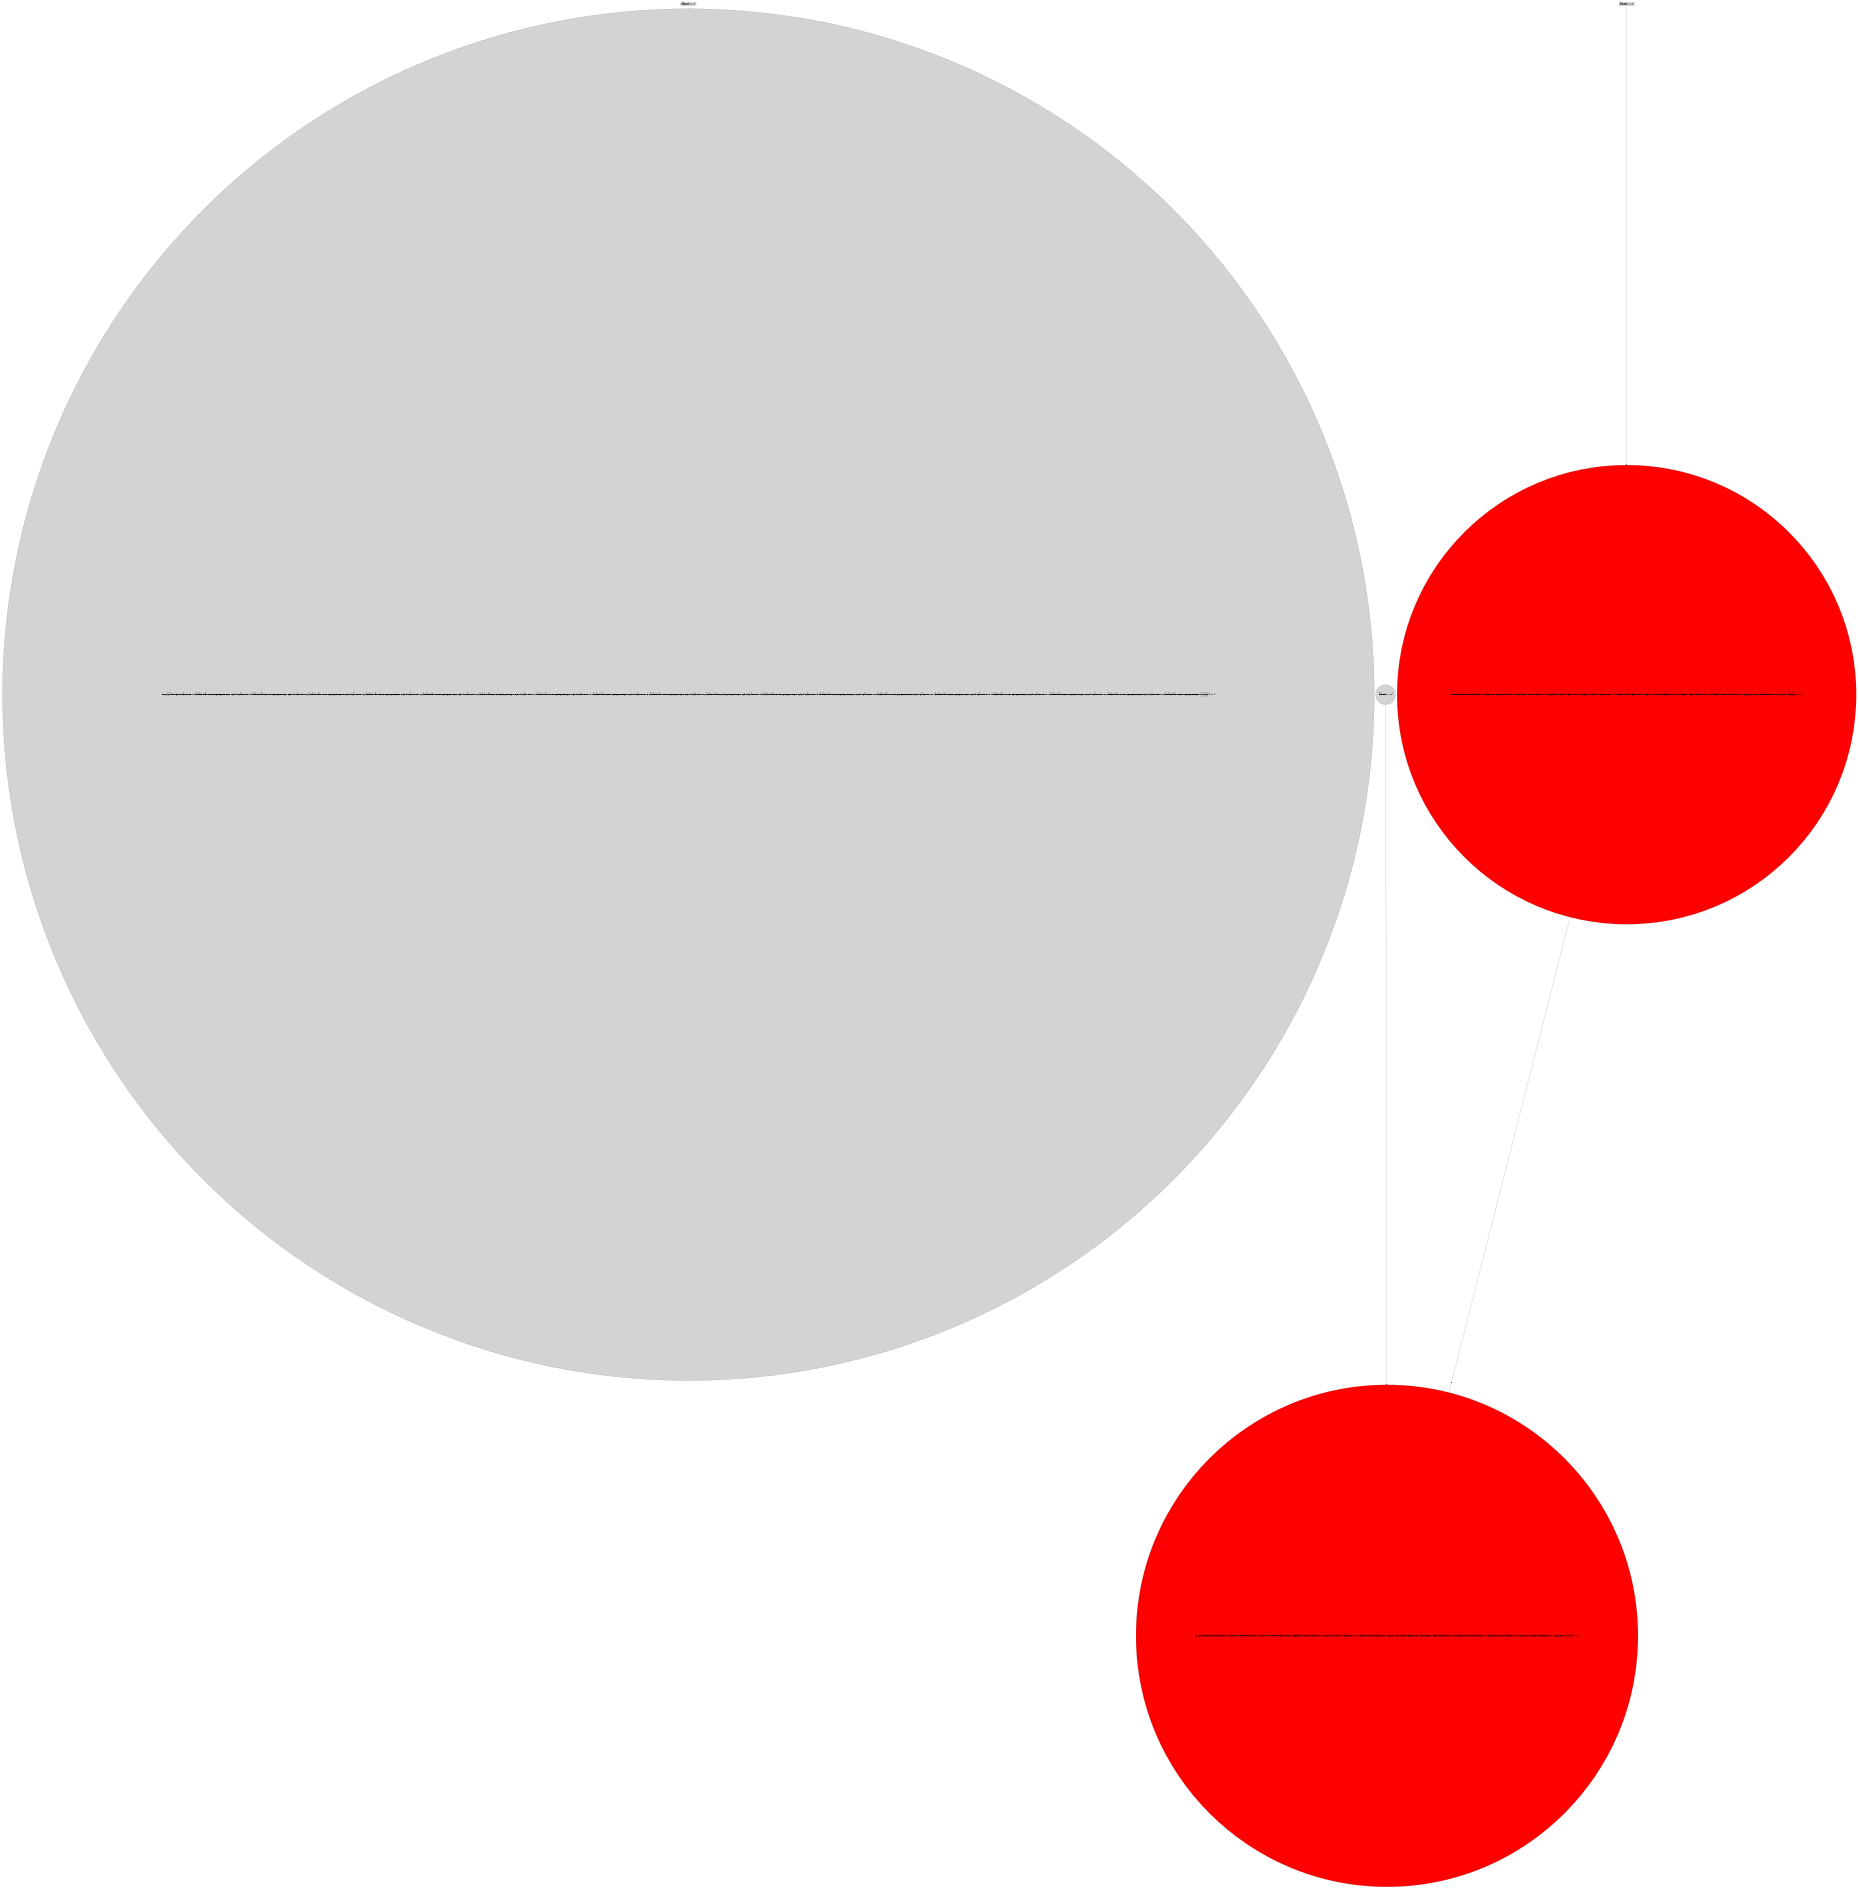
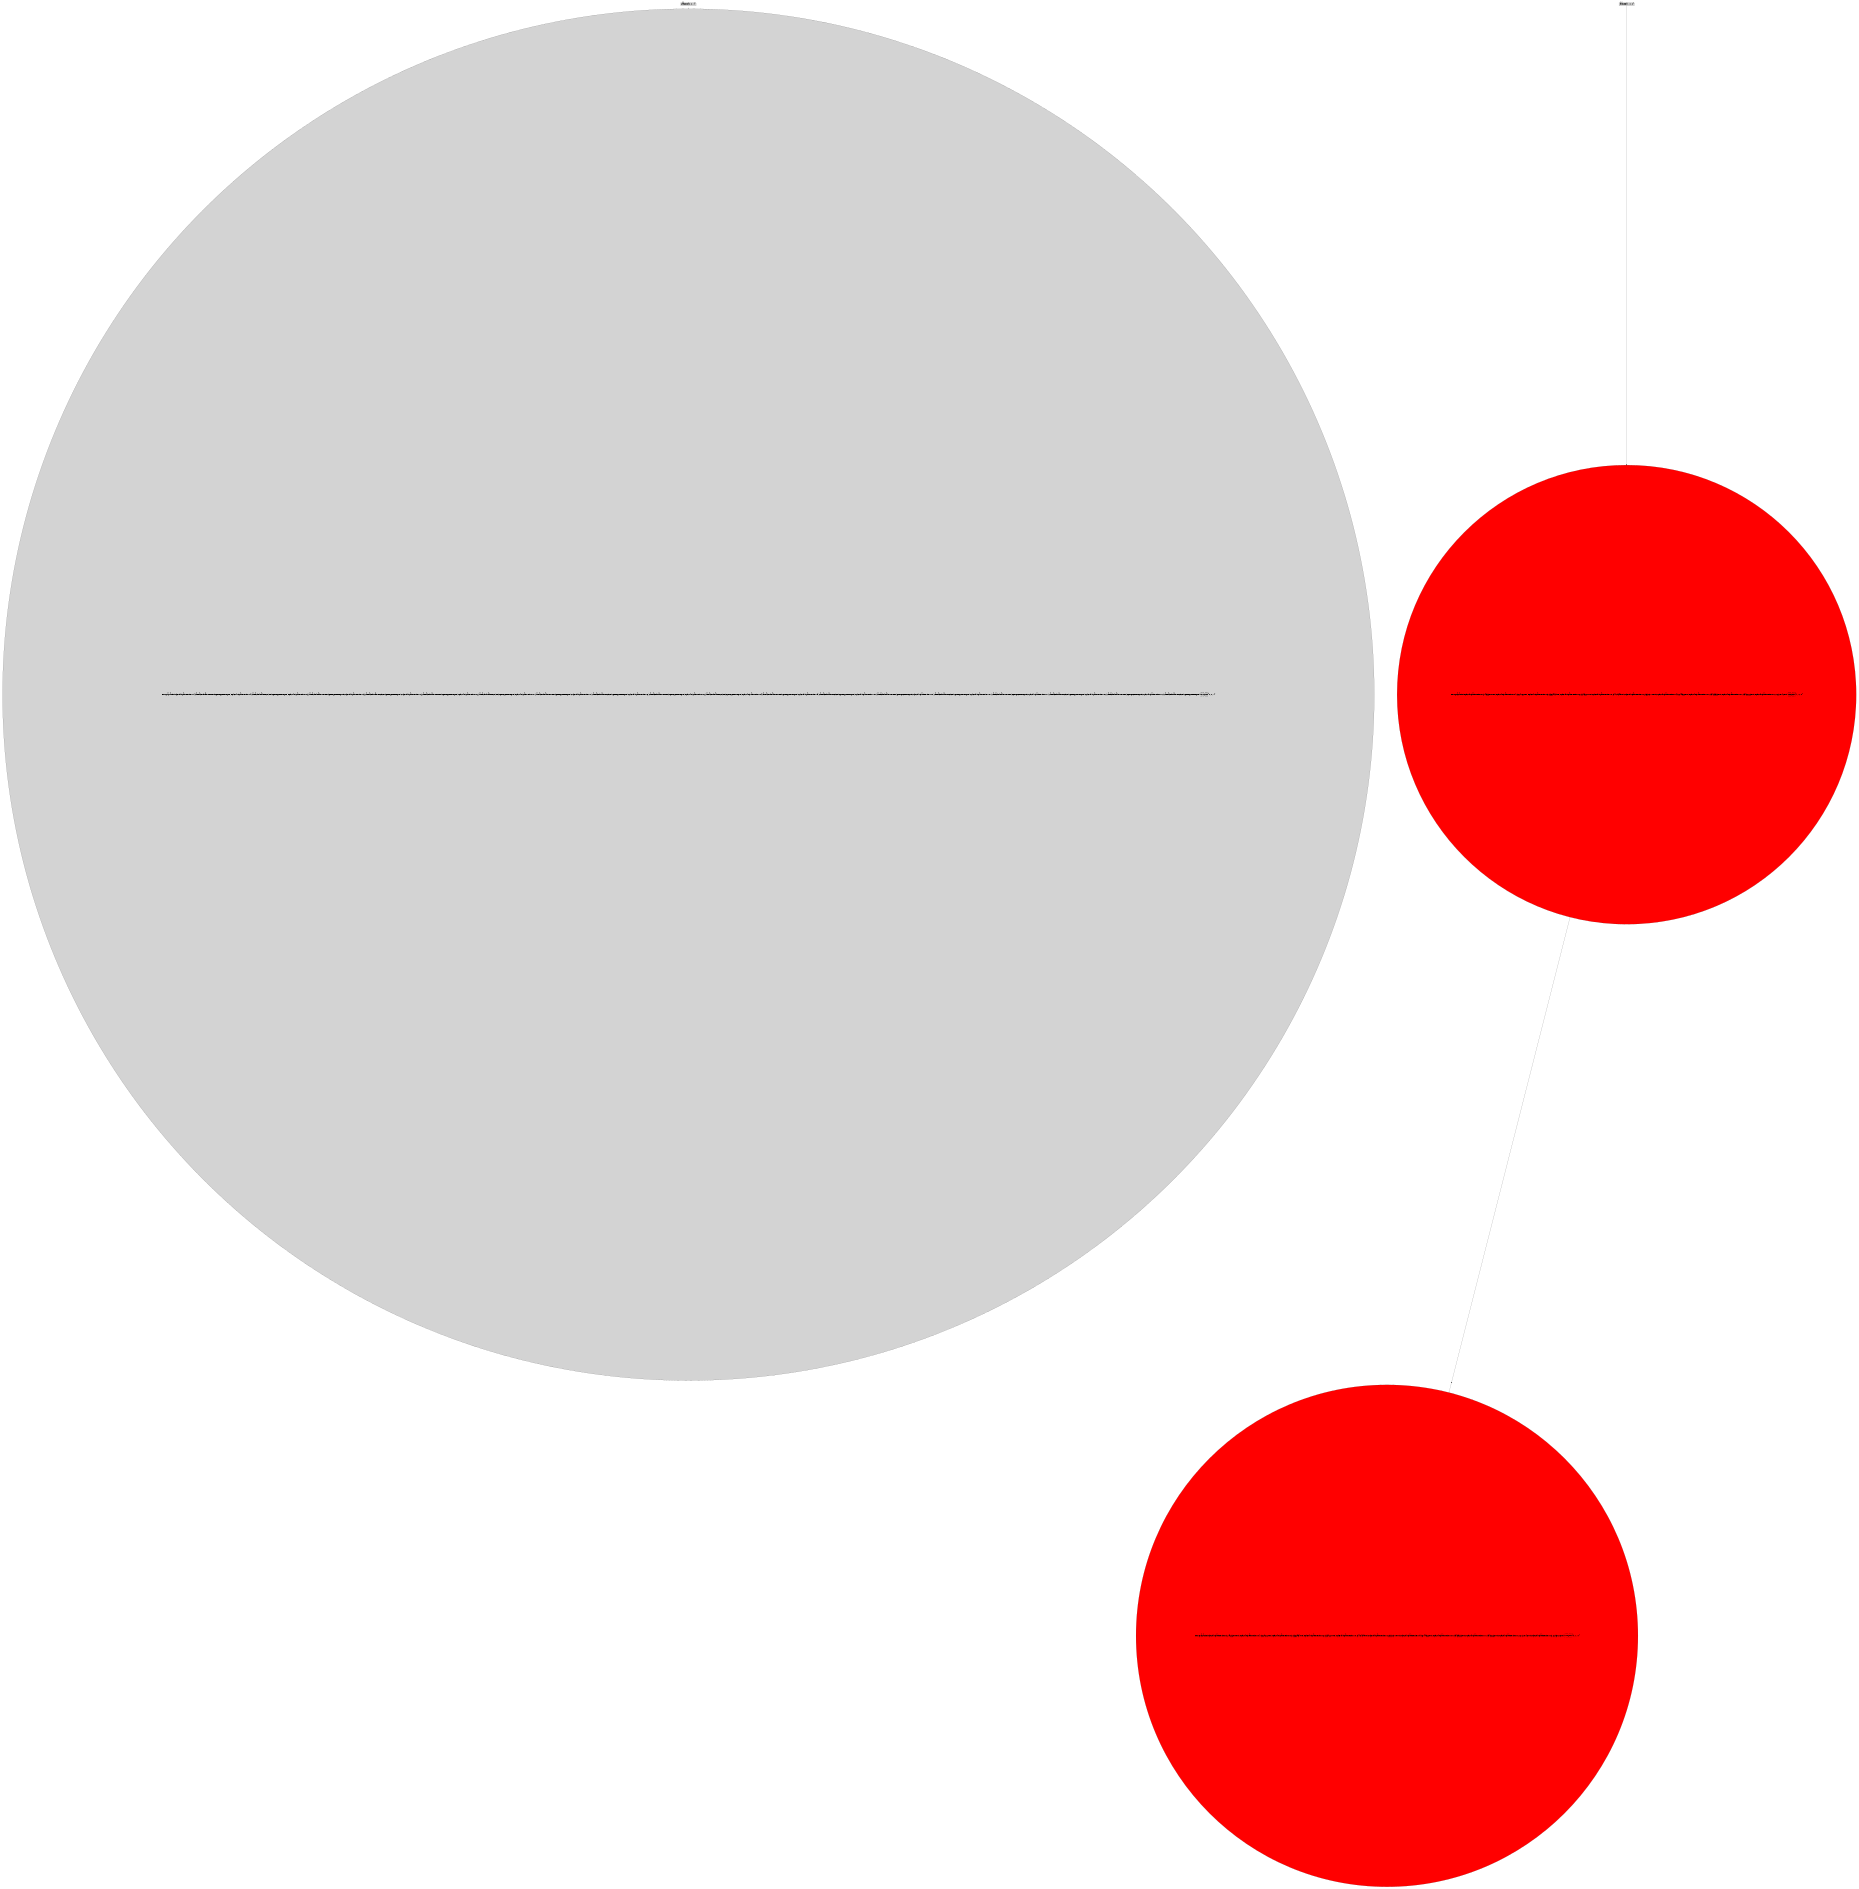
(1386, 695) -> none
